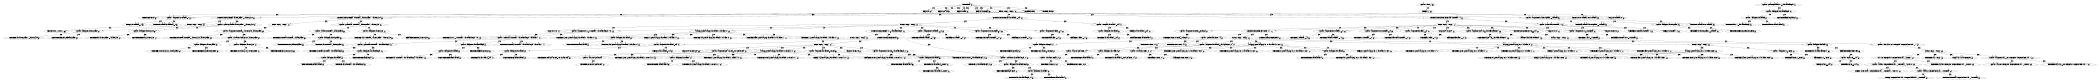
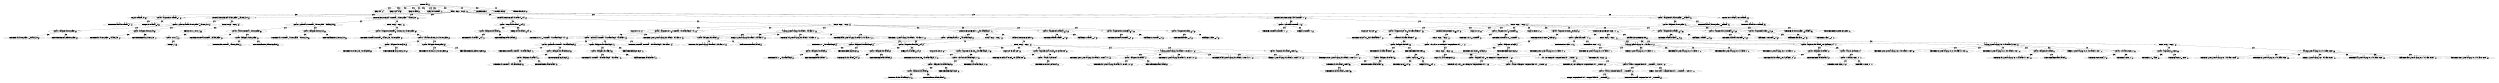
(567, 14) -> (472, 7)
none -> (183, 35)
none -> (824, 45)
(947, 49) -> (967, 35)
